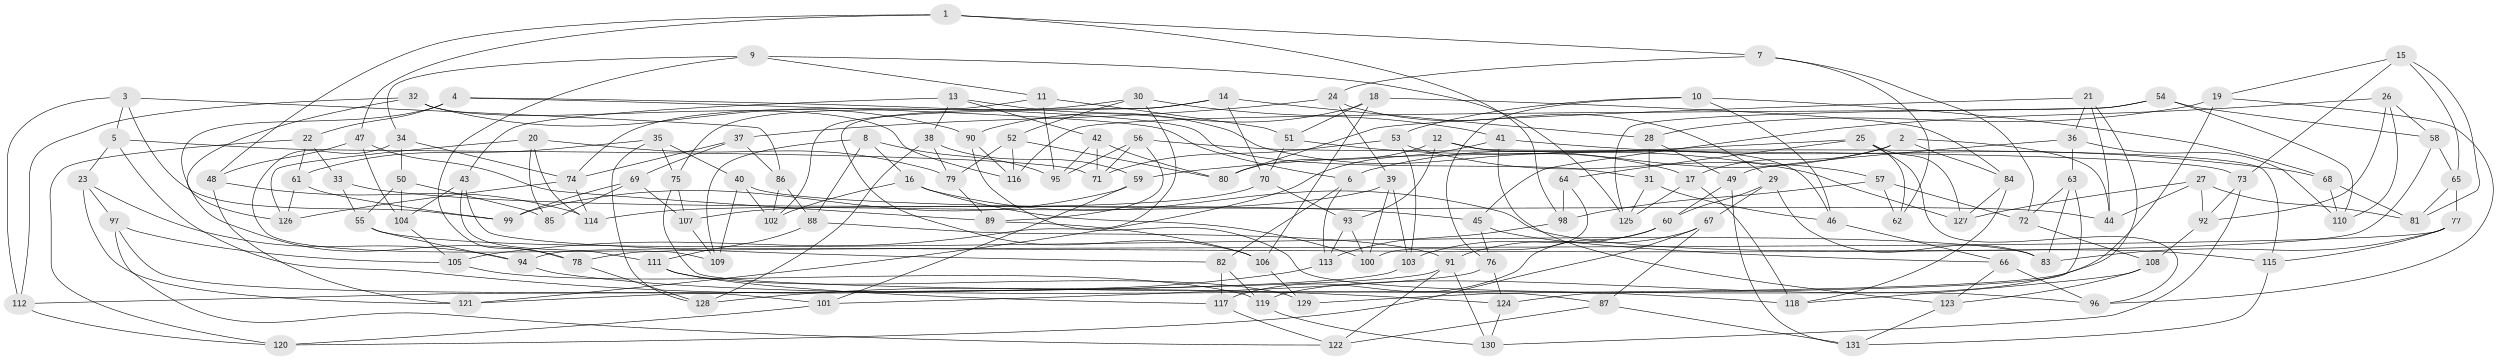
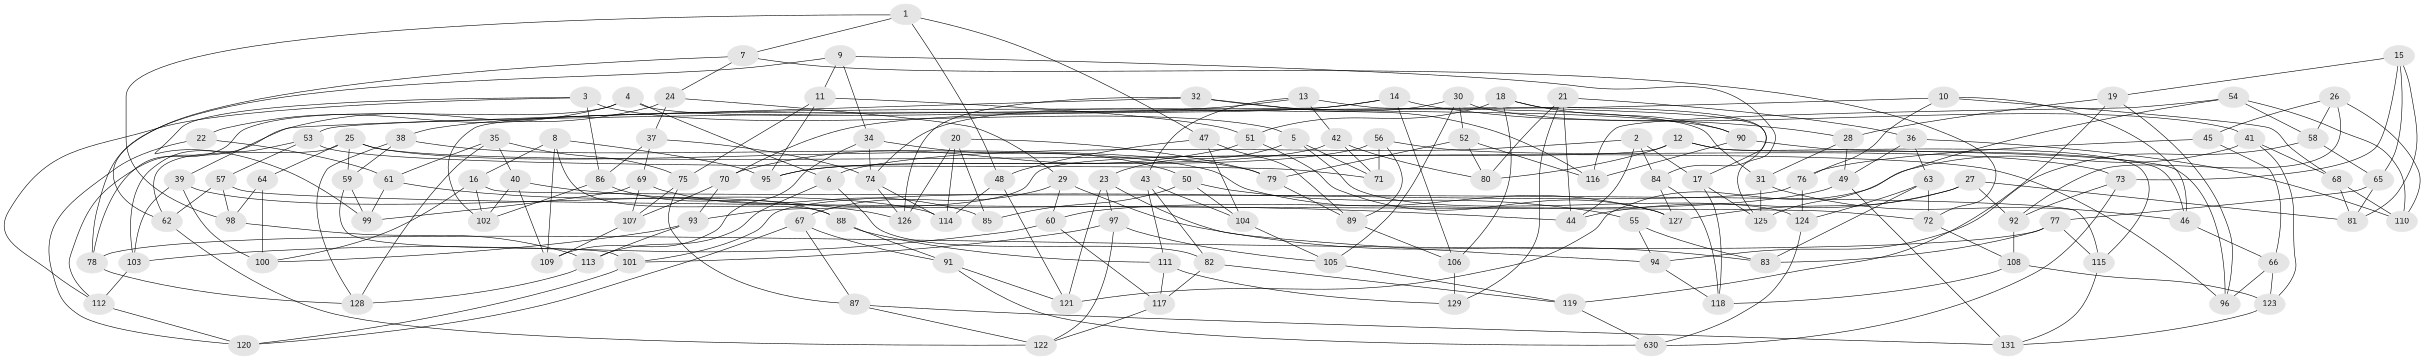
(338, 180) -> none
(1384, 311) -> (589, 338)
(1488, 346) -> (1651, 346)
